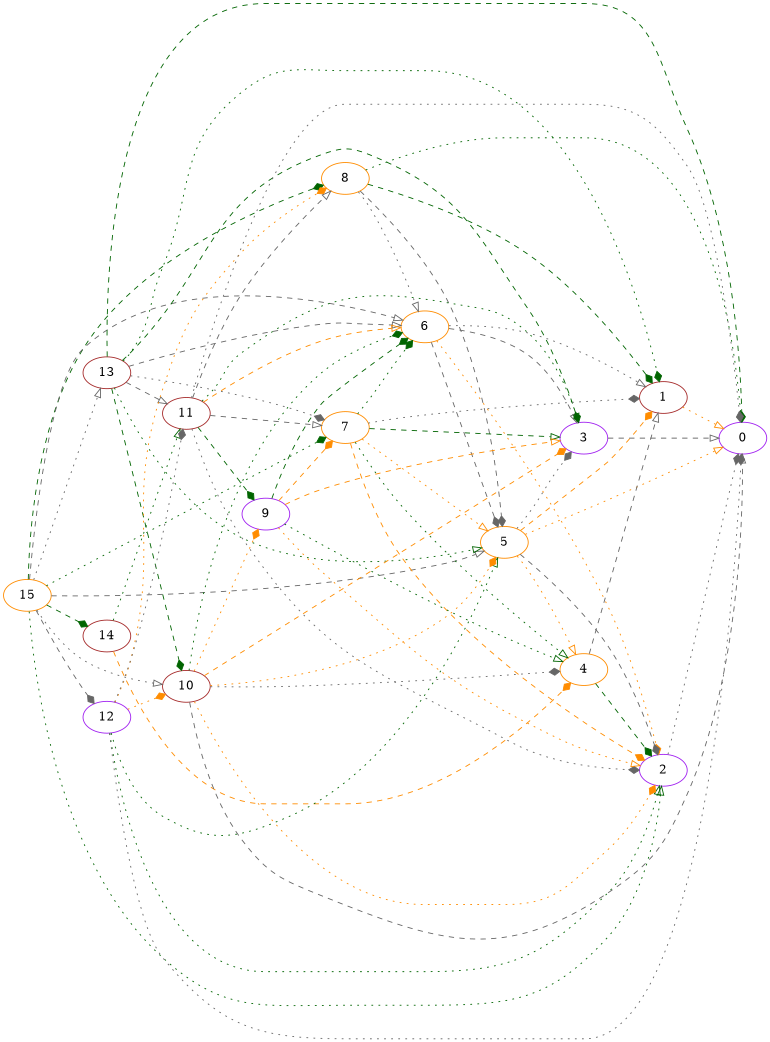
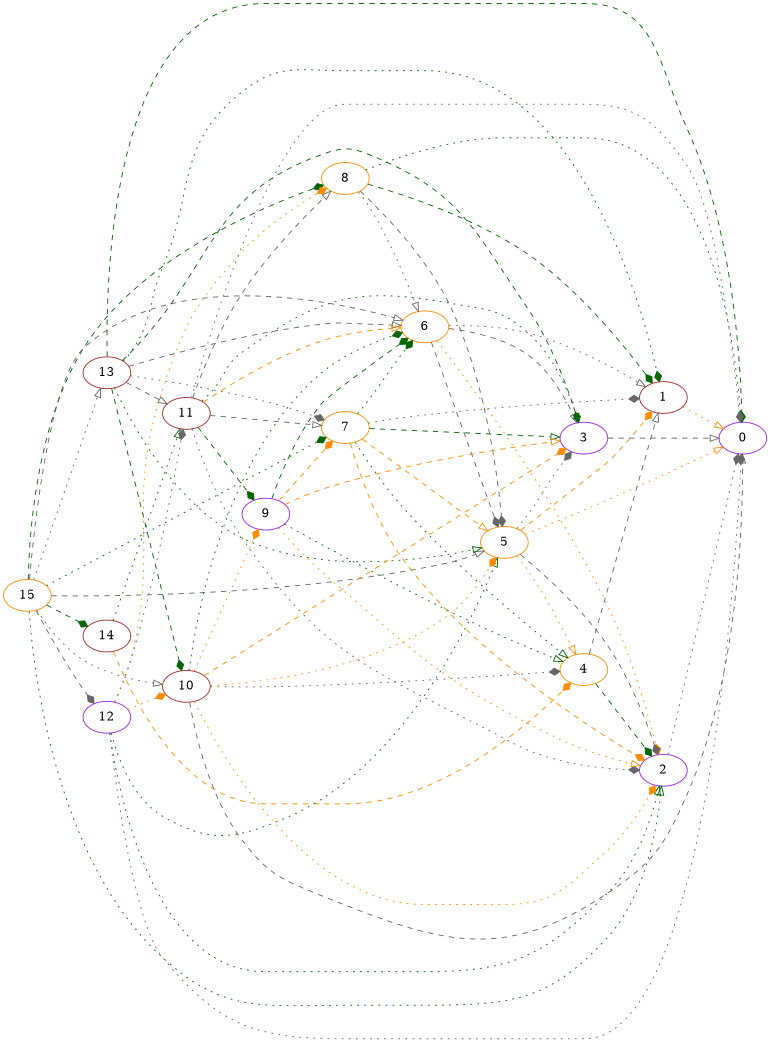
(421, 482) -> (421, 482)
